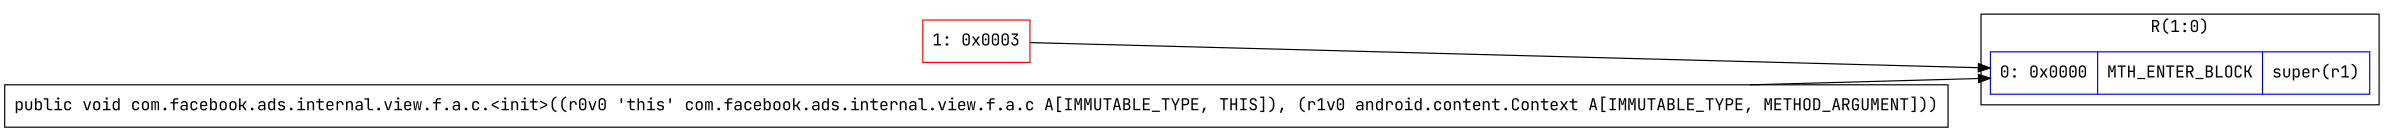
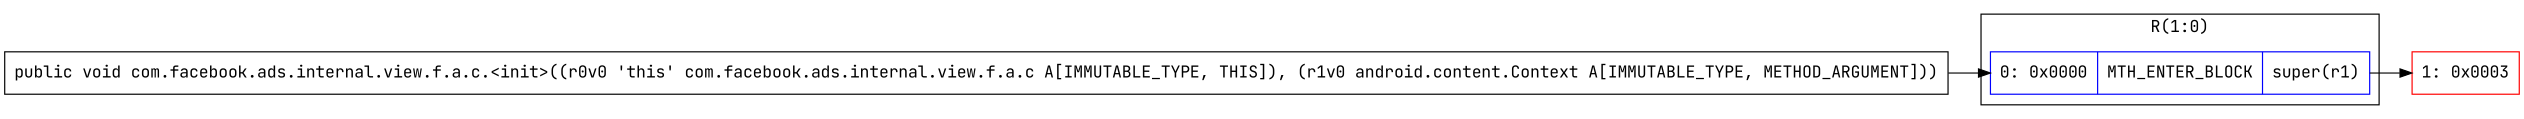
(1504, 55) -> (2386, 73)
